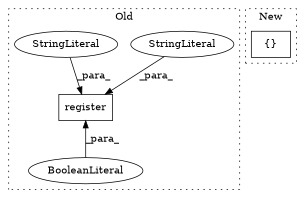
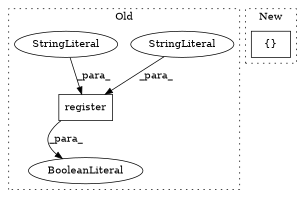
(86, 143) -> (48, 137)
